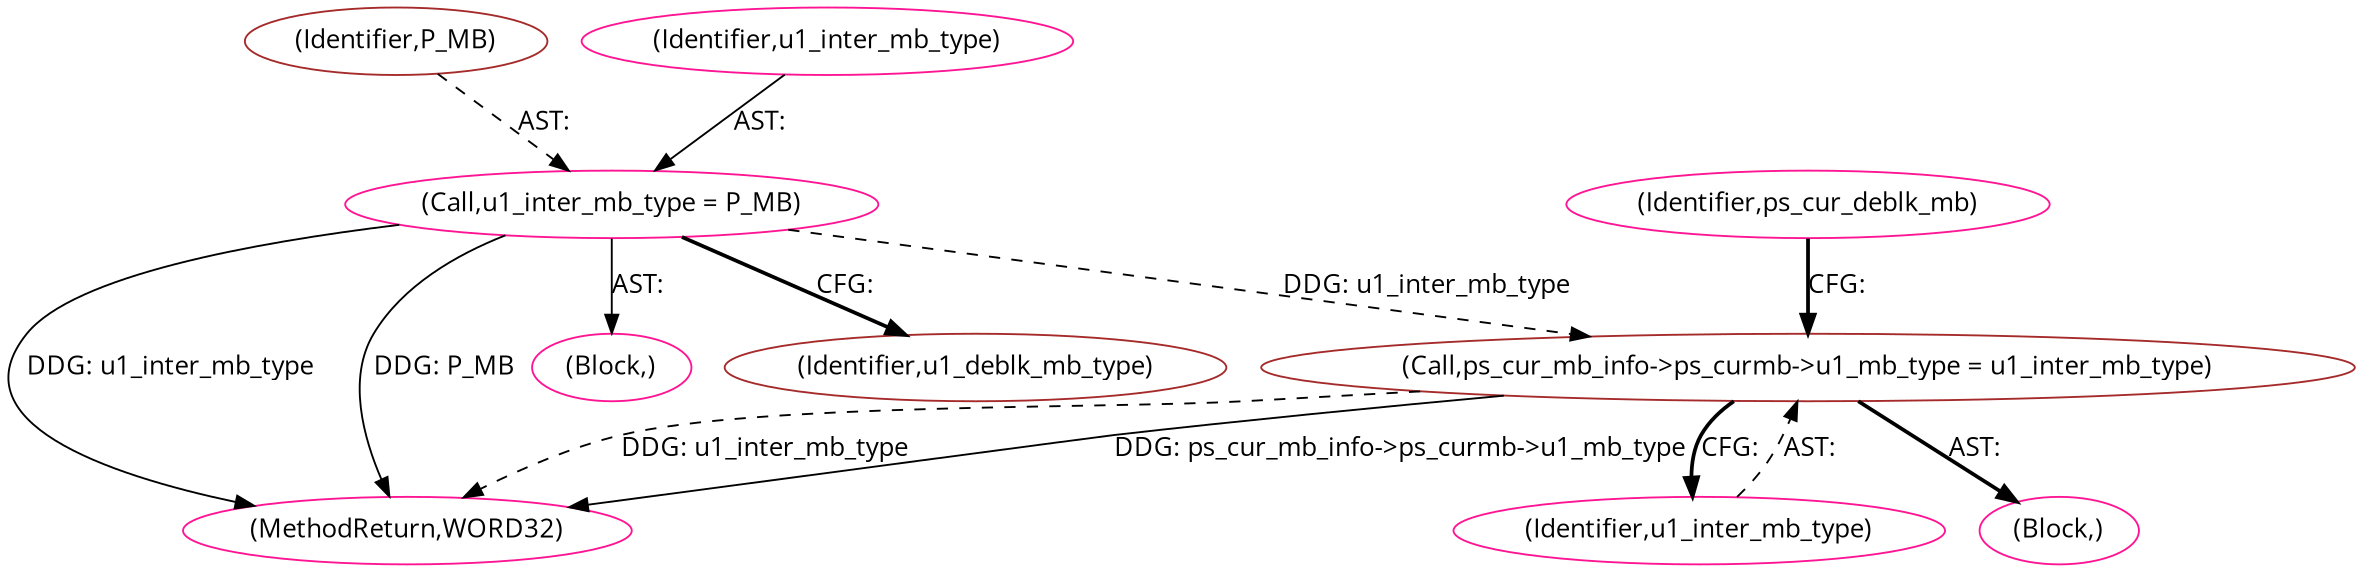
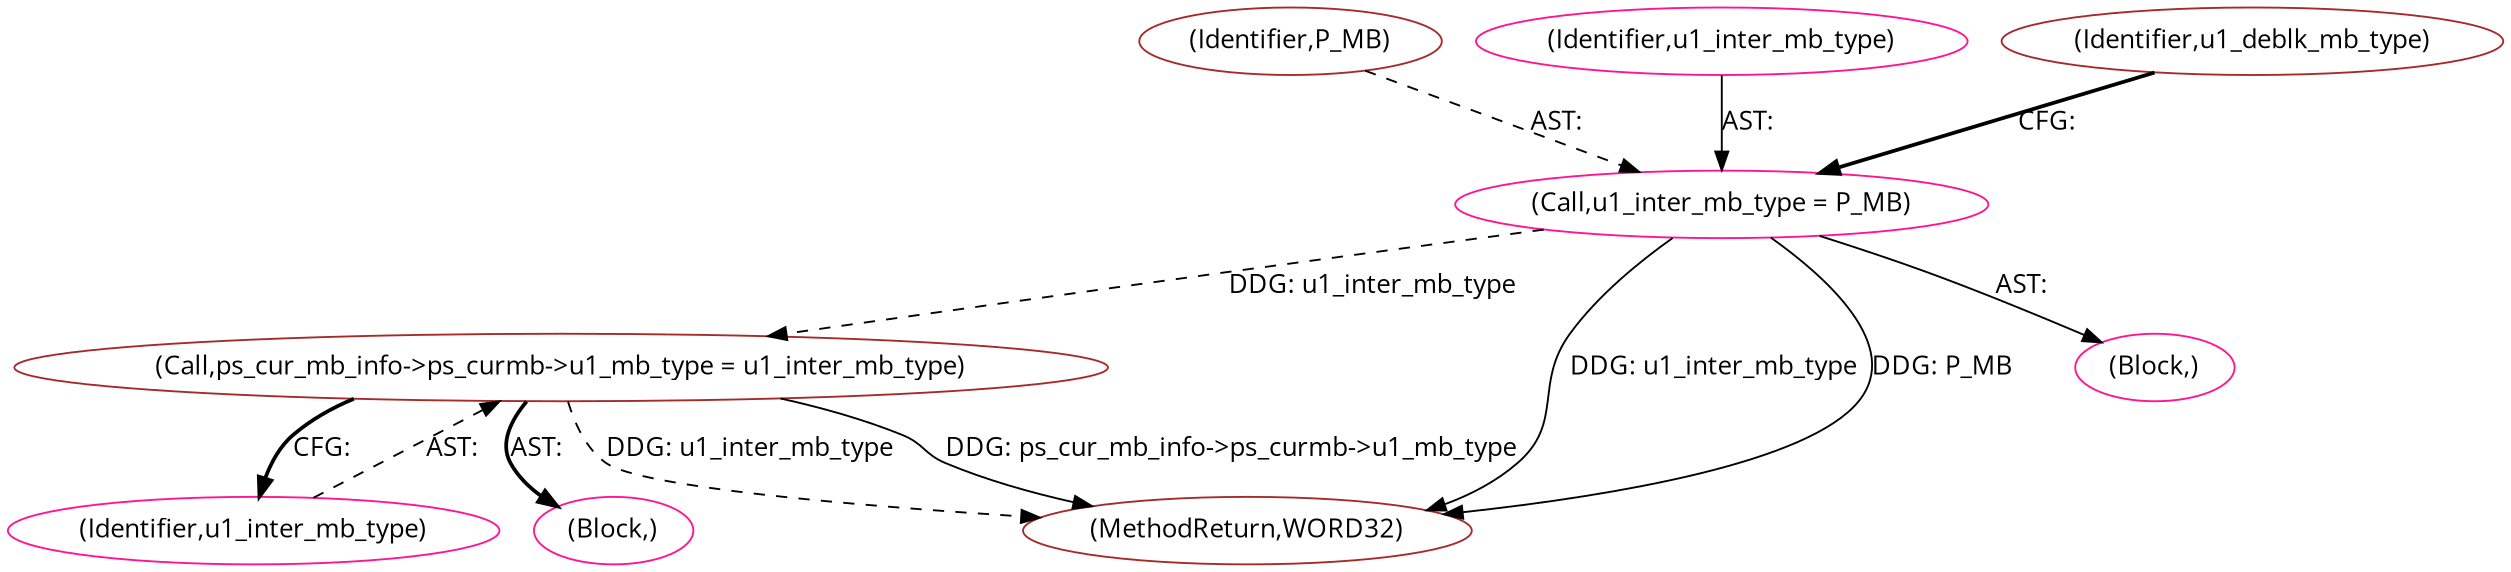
(1808, 204) -> none
(785, 282) -> (1997, 120)
(407, 531) -> (1247, 531)
